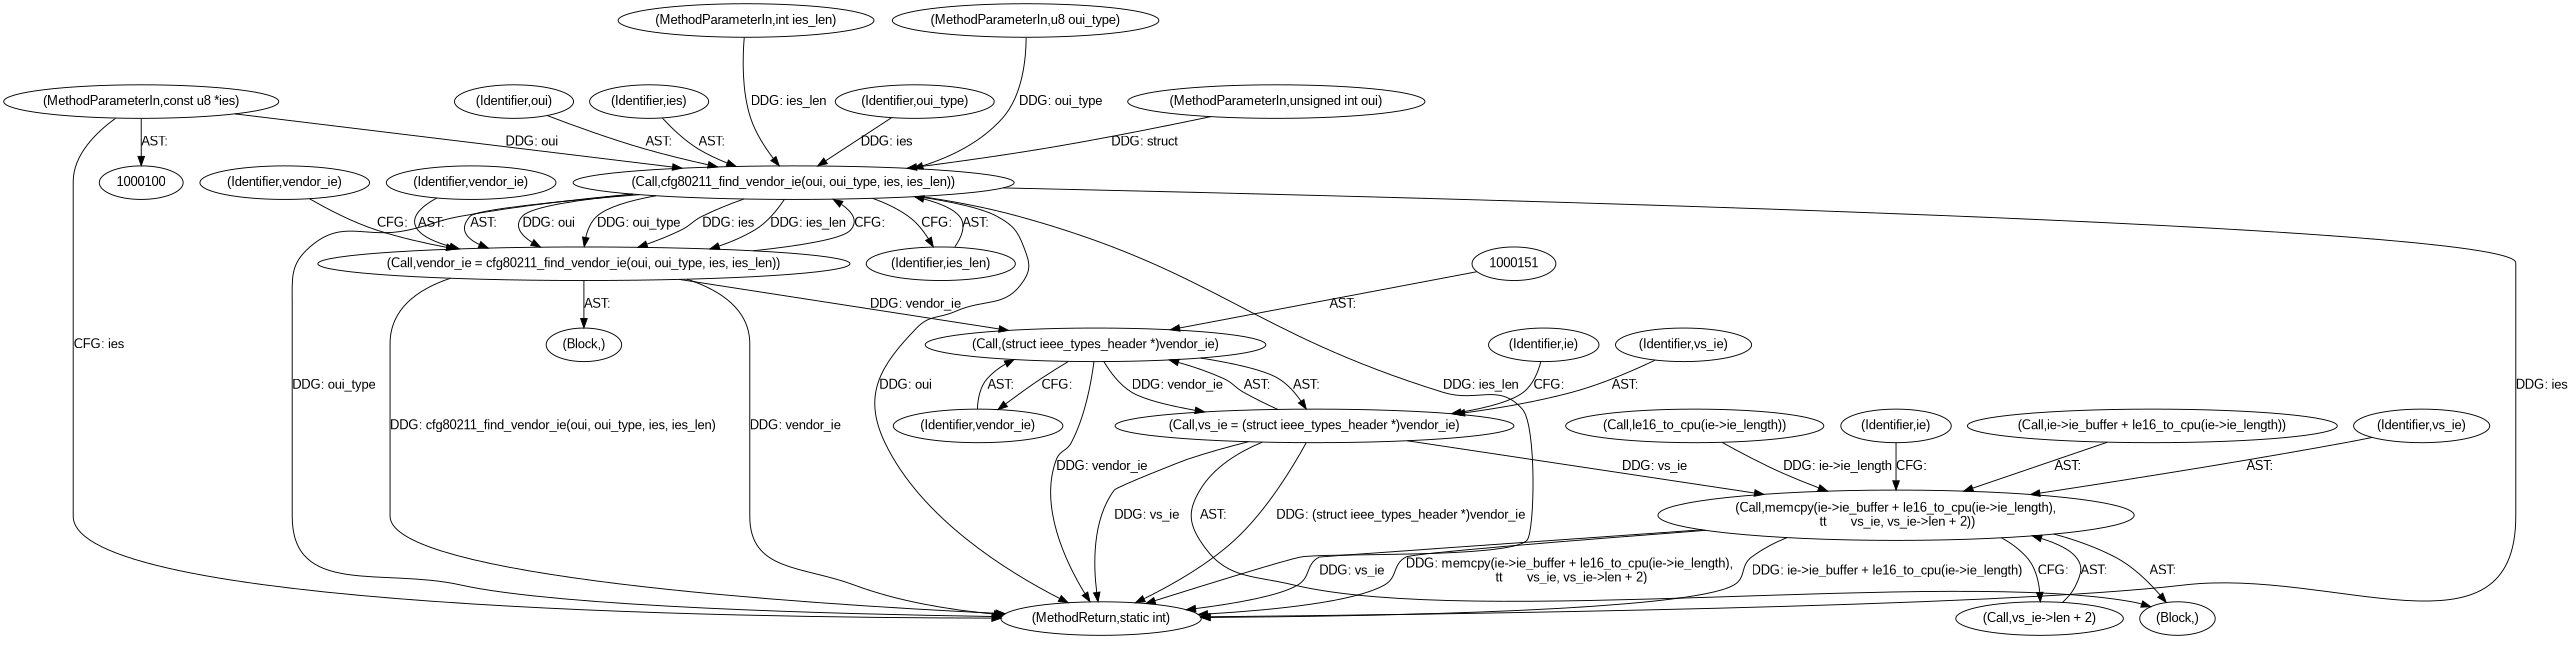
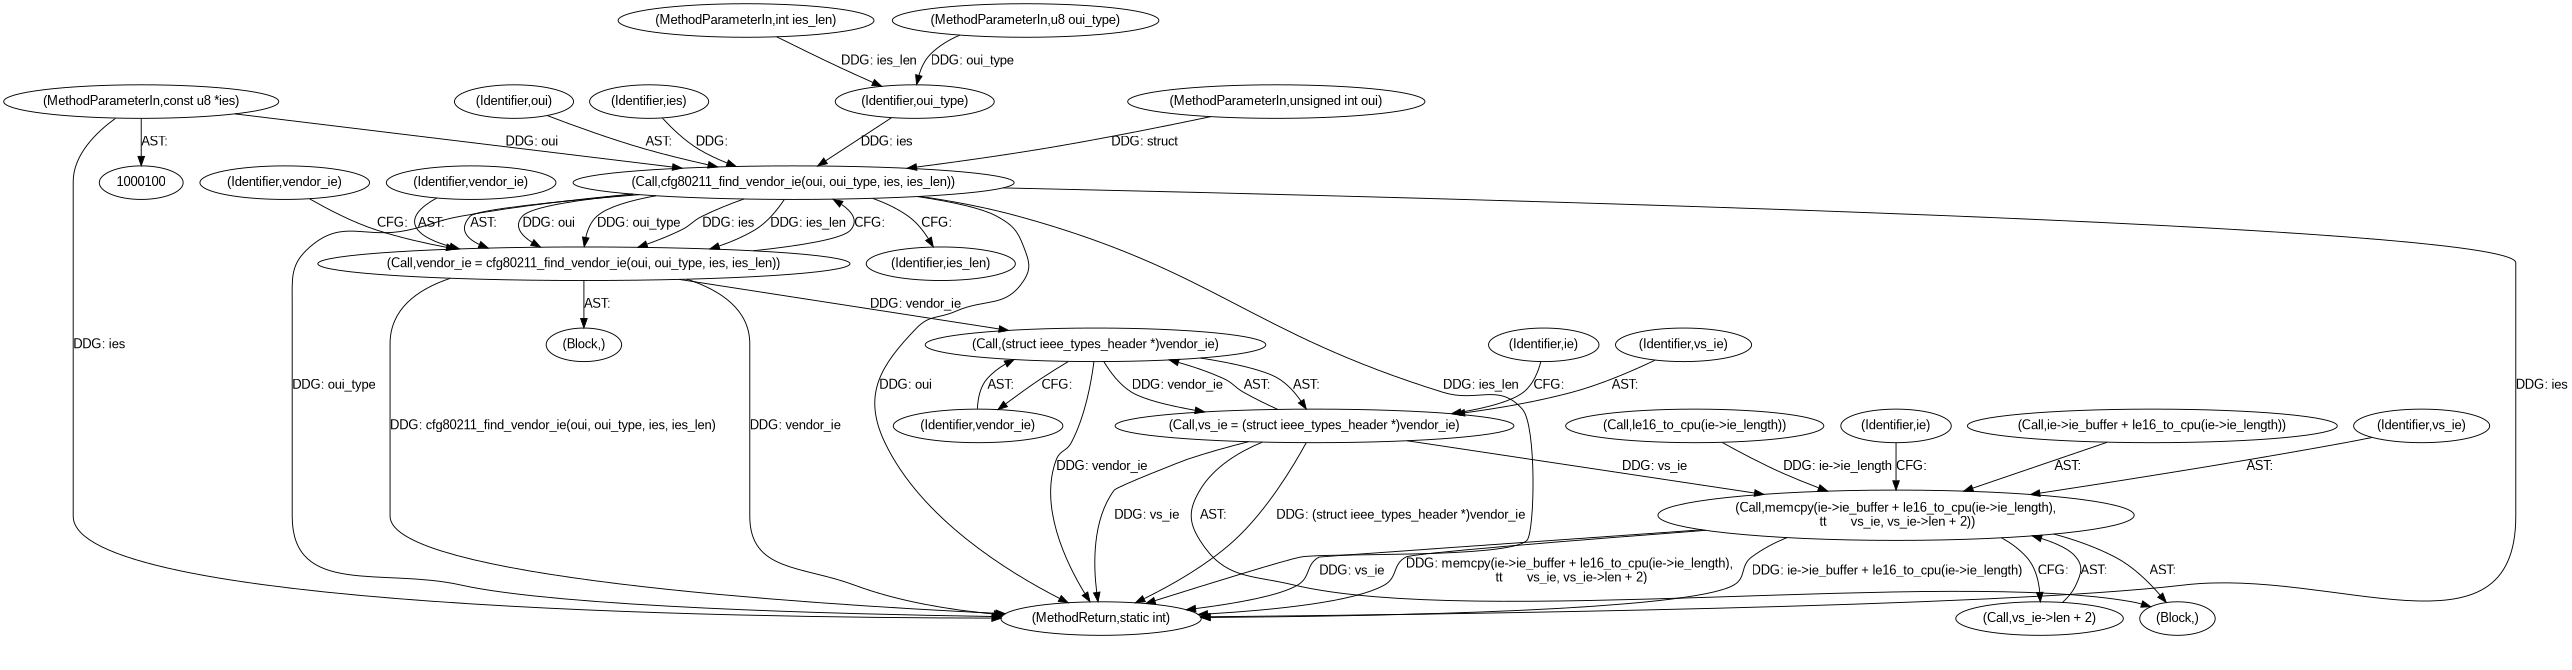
(746, 101) -> (825, 60)
(1000, 121) -> (934, 51)
(714, 142) -> (714, 142)
(957, 214) -> none
(1514, 264) -> none
(99, 345) -> (99, 345)
